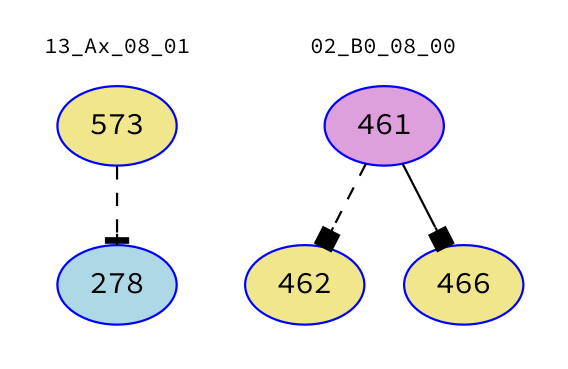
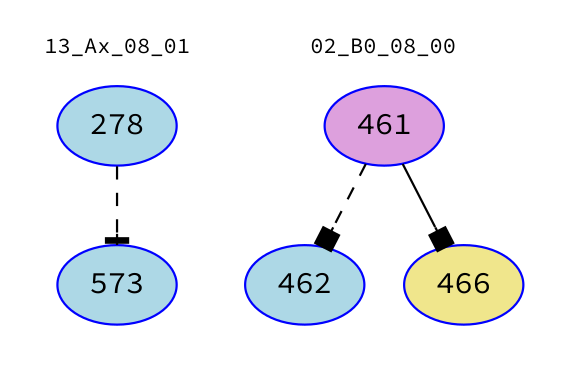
(117, 126) -> (117, 285)
(117, 200) -> (117, 200)
(305, 285) -> (305, 285)
